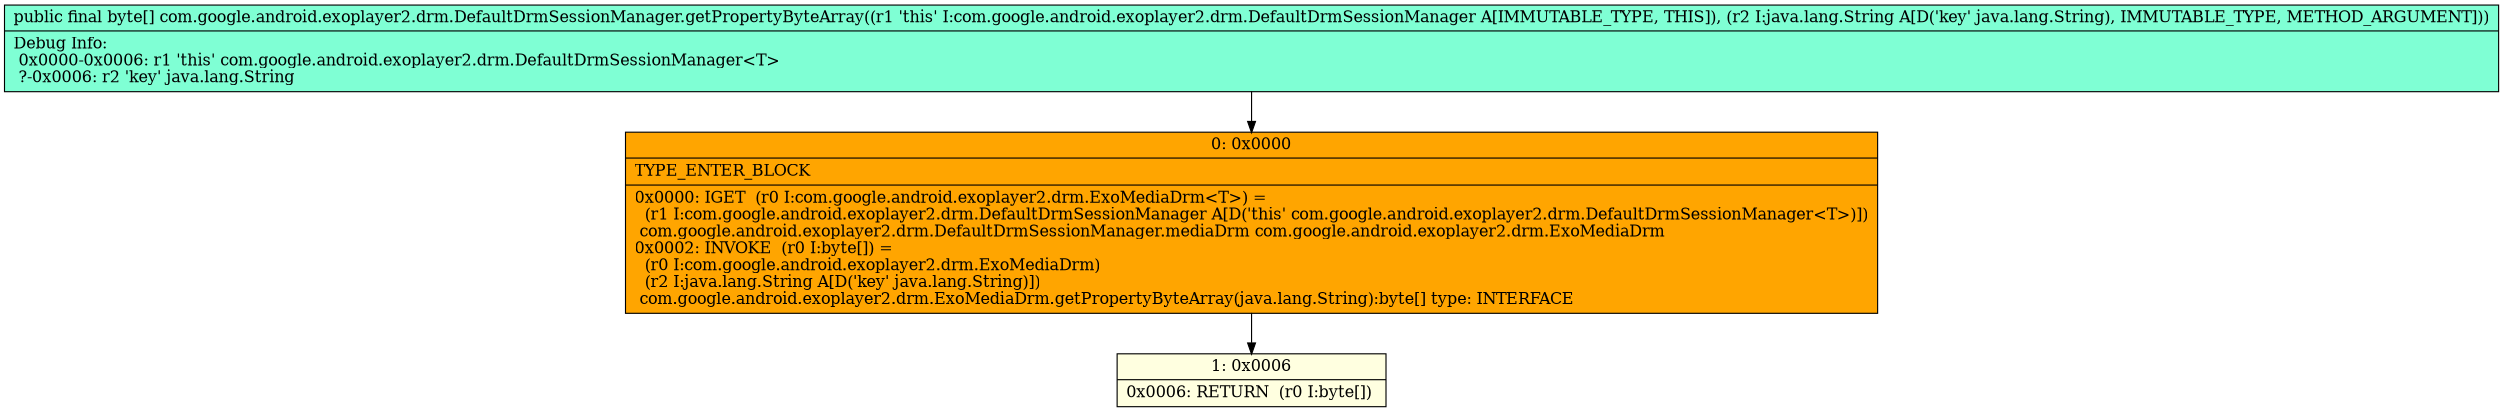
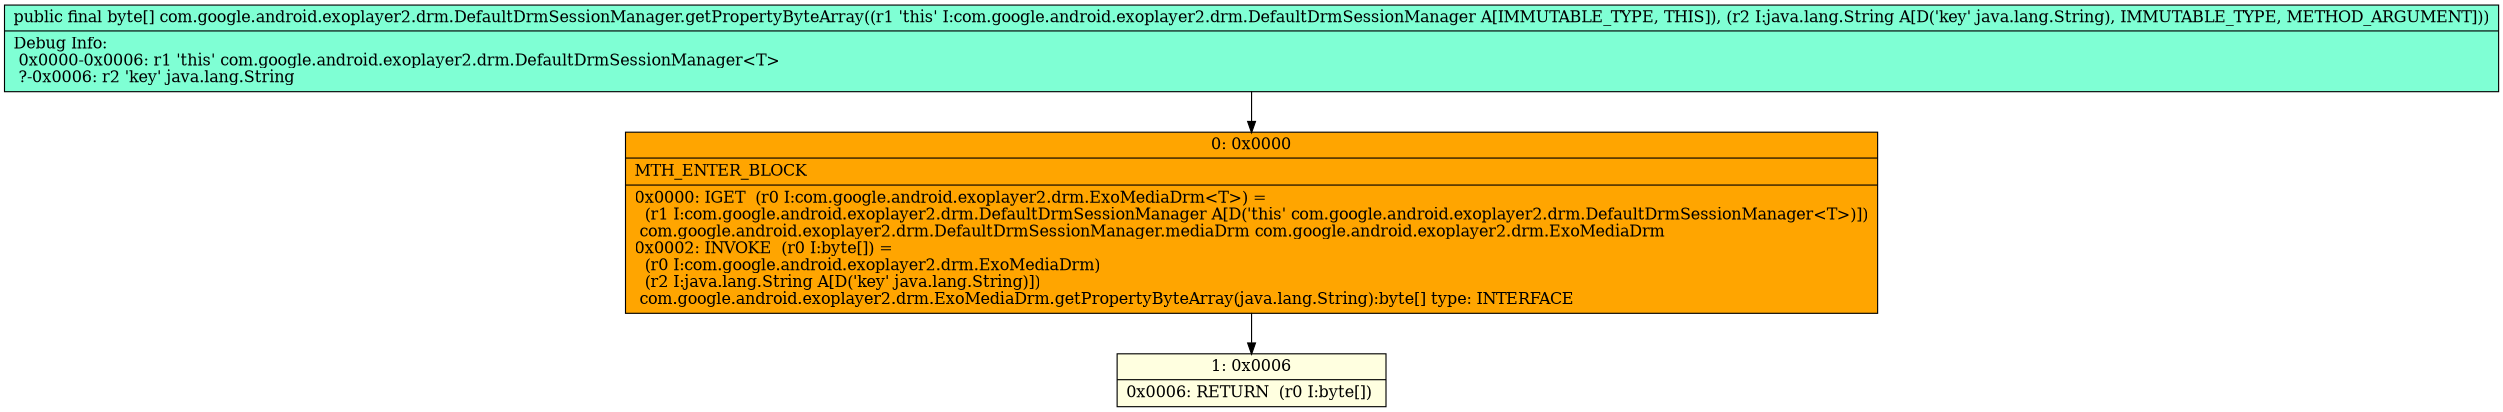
(723, 171) -> (721, 171)
